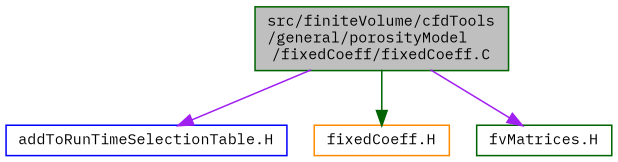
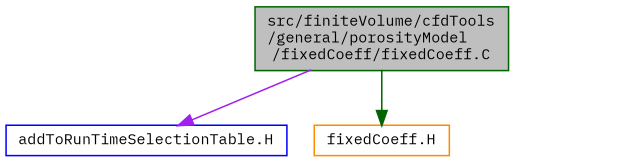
(544, 140) -> none
